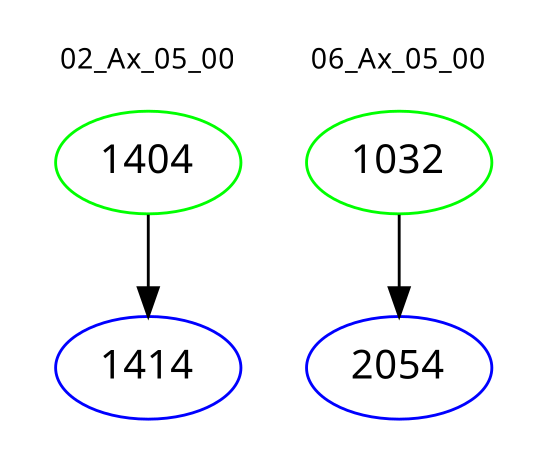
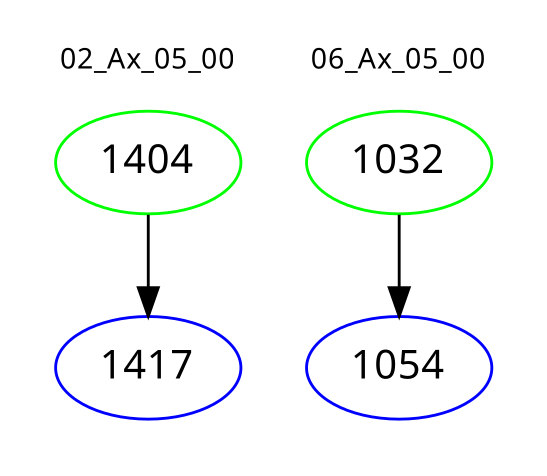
(148, 368) -> (148, 368)
(399, 368) -> (399, 368)
